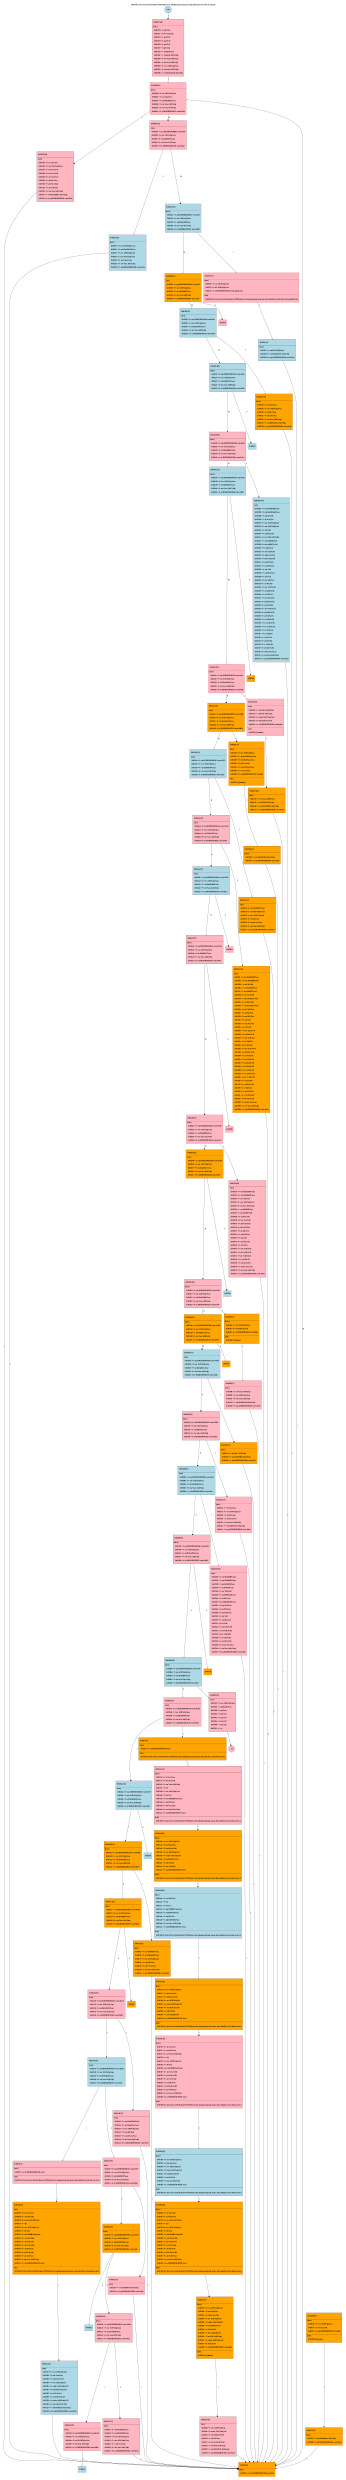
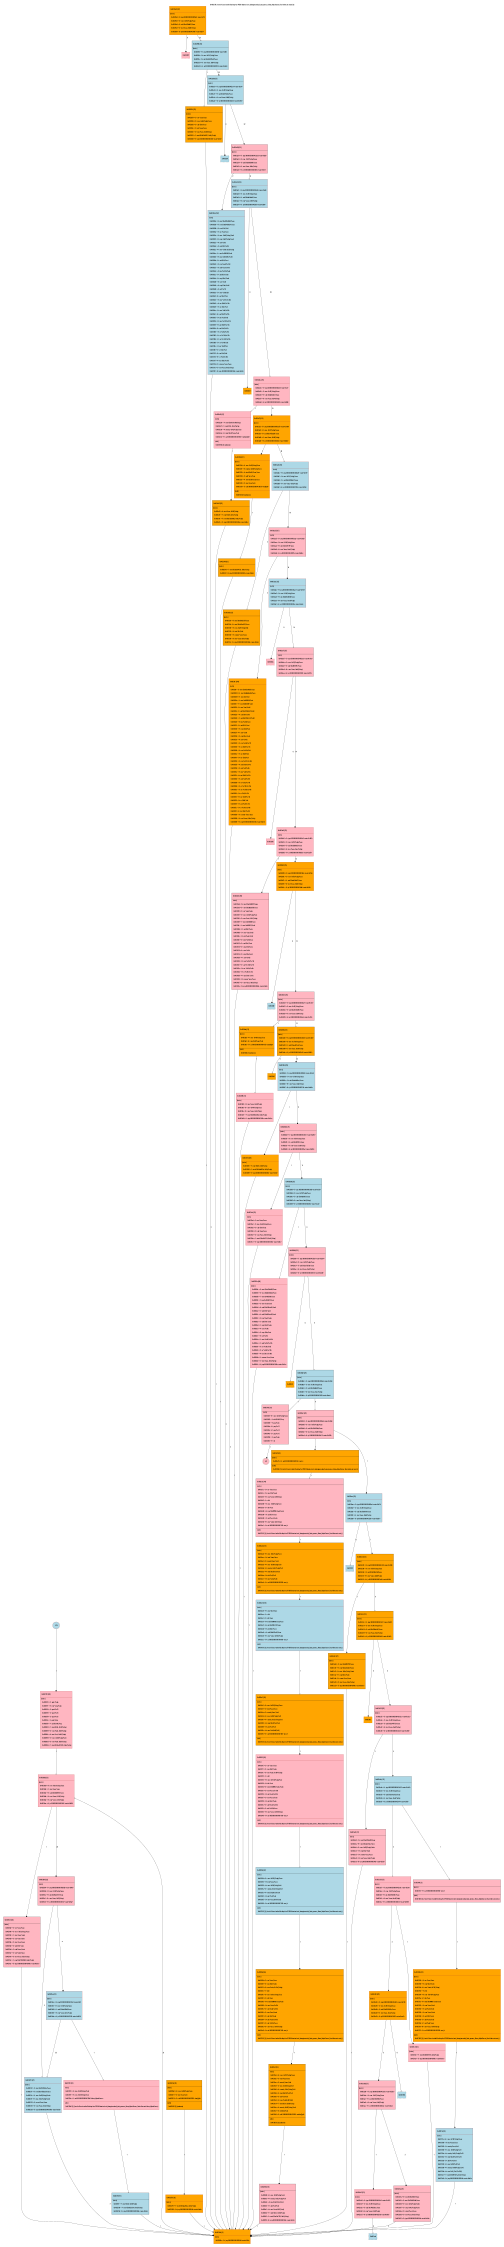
(183, 252) -> (54, 2048)
